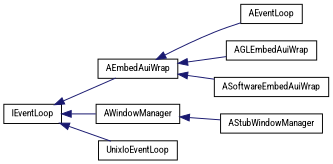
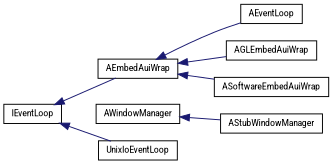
(84, 114) -> none
